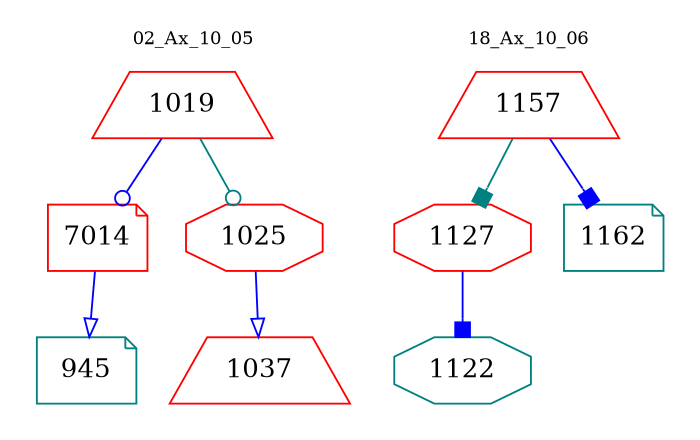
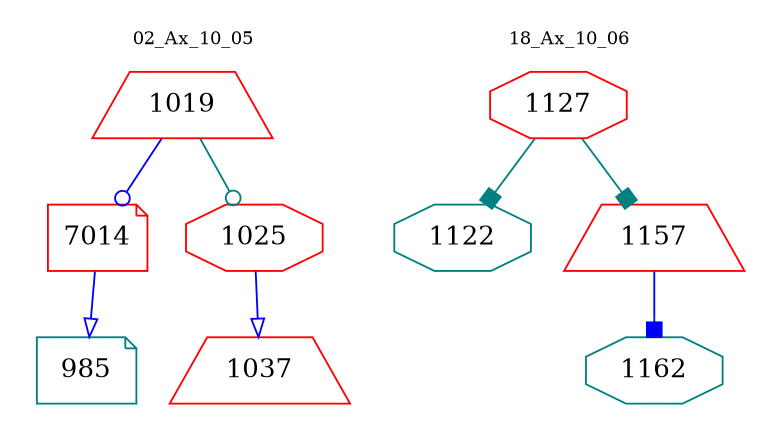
(500, 163) -> (601, 164)
(614, 238) -> (654, 370)
(463, 295) -> (516, 164)
(87, 370) -> (87, 370)
